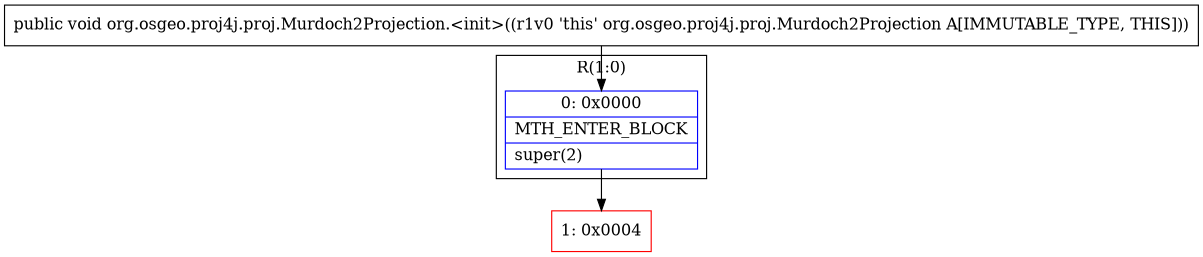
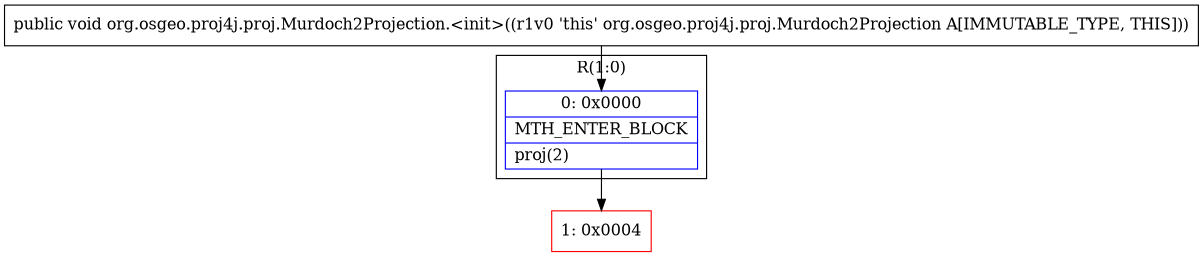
(549, 155) -> (542, 155)
